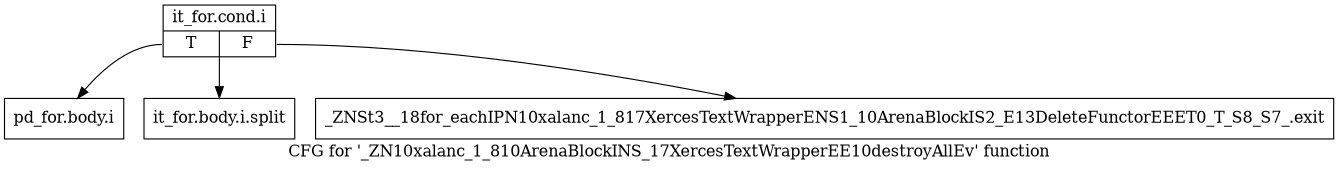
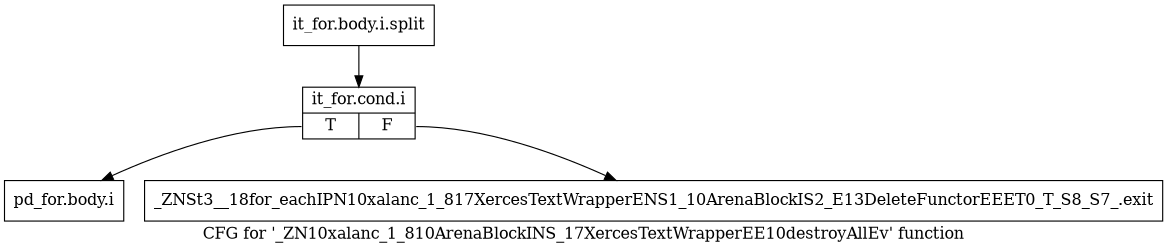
(219, 72) -> (359, 61)
